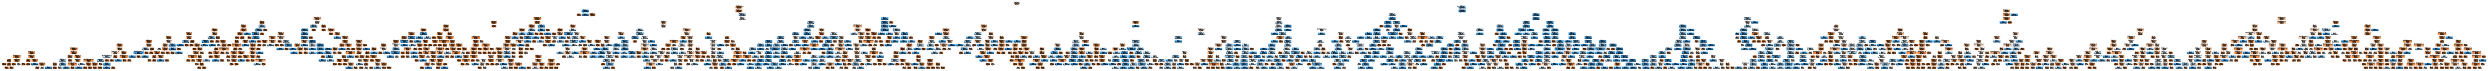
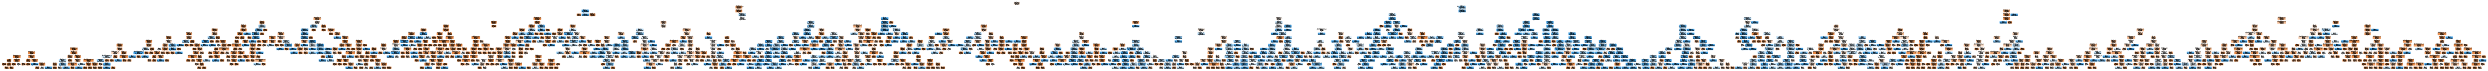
(1960, 68) -> (1960, 68)
